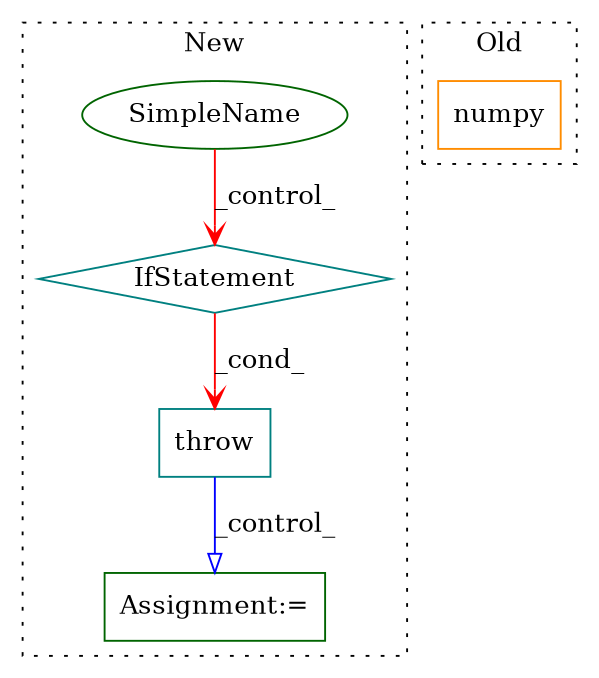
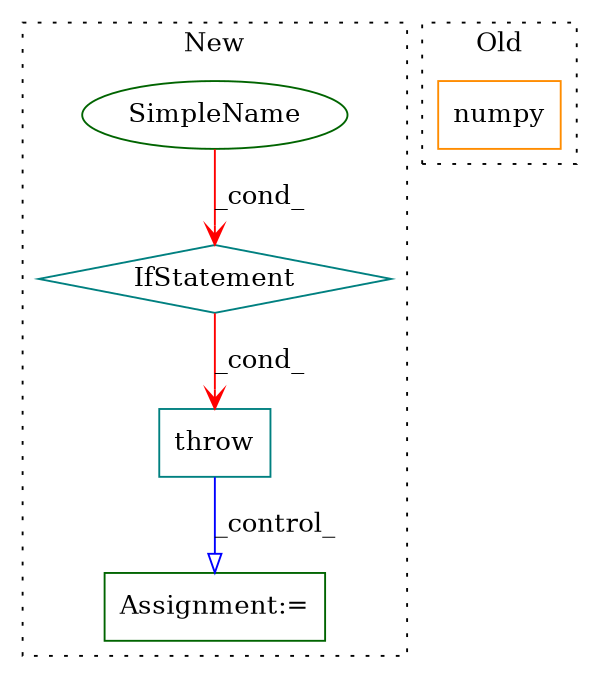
(275, 197) -> (260, 197)
